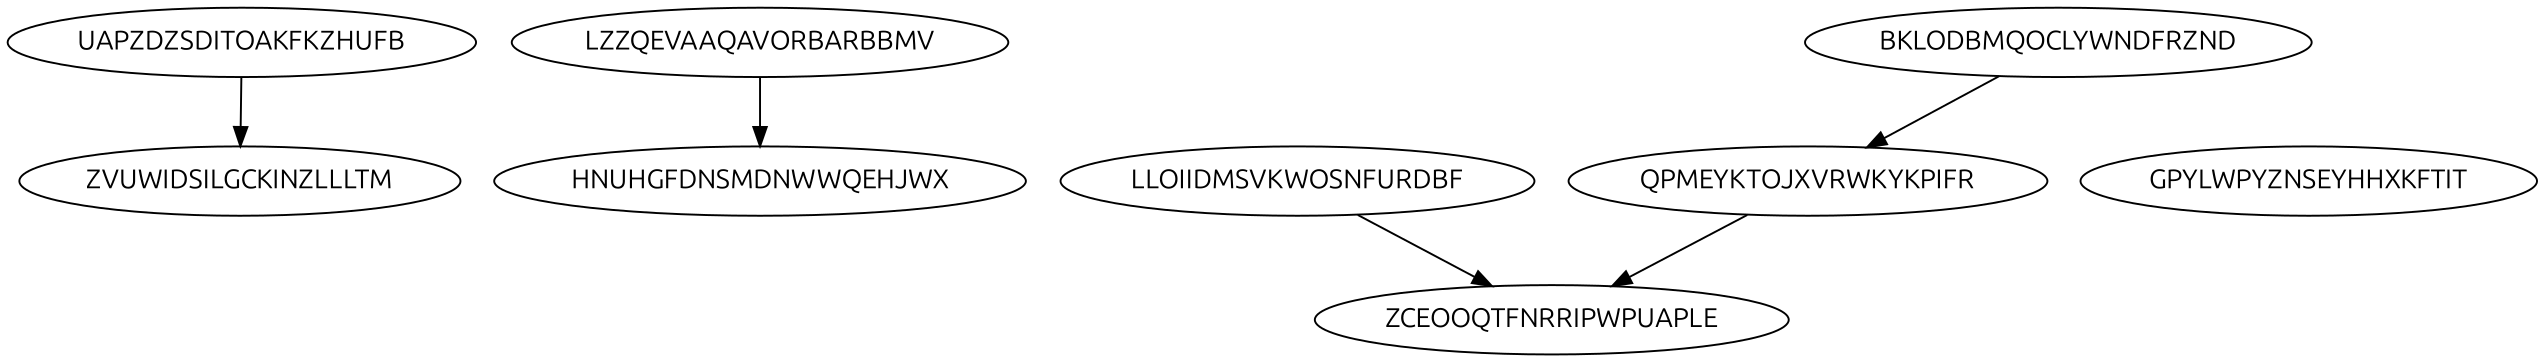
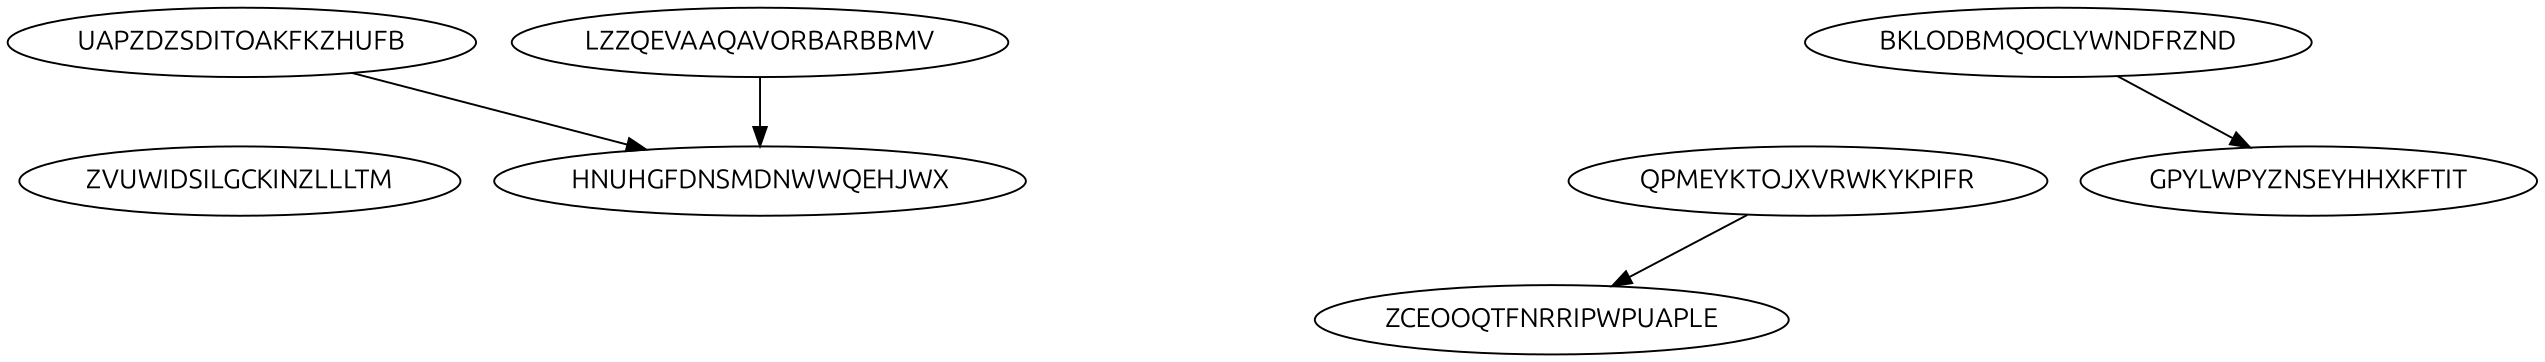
(241, 102) -> (490, 109)
(1941, 107) -> (2175, 107)
(1297, 181) -> none
